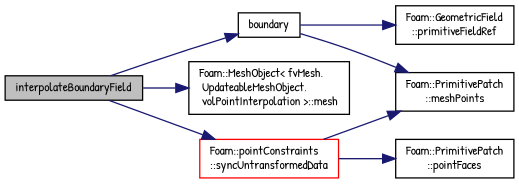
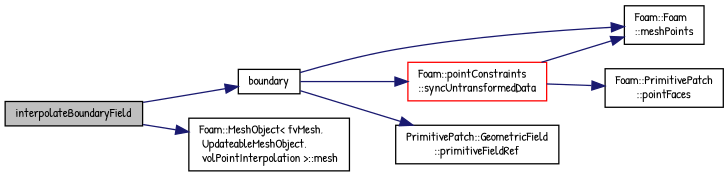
(455, 25) -> (477, 145)
(455, 92) -> (664, 25)
(156, 118) -> (348, 82)
